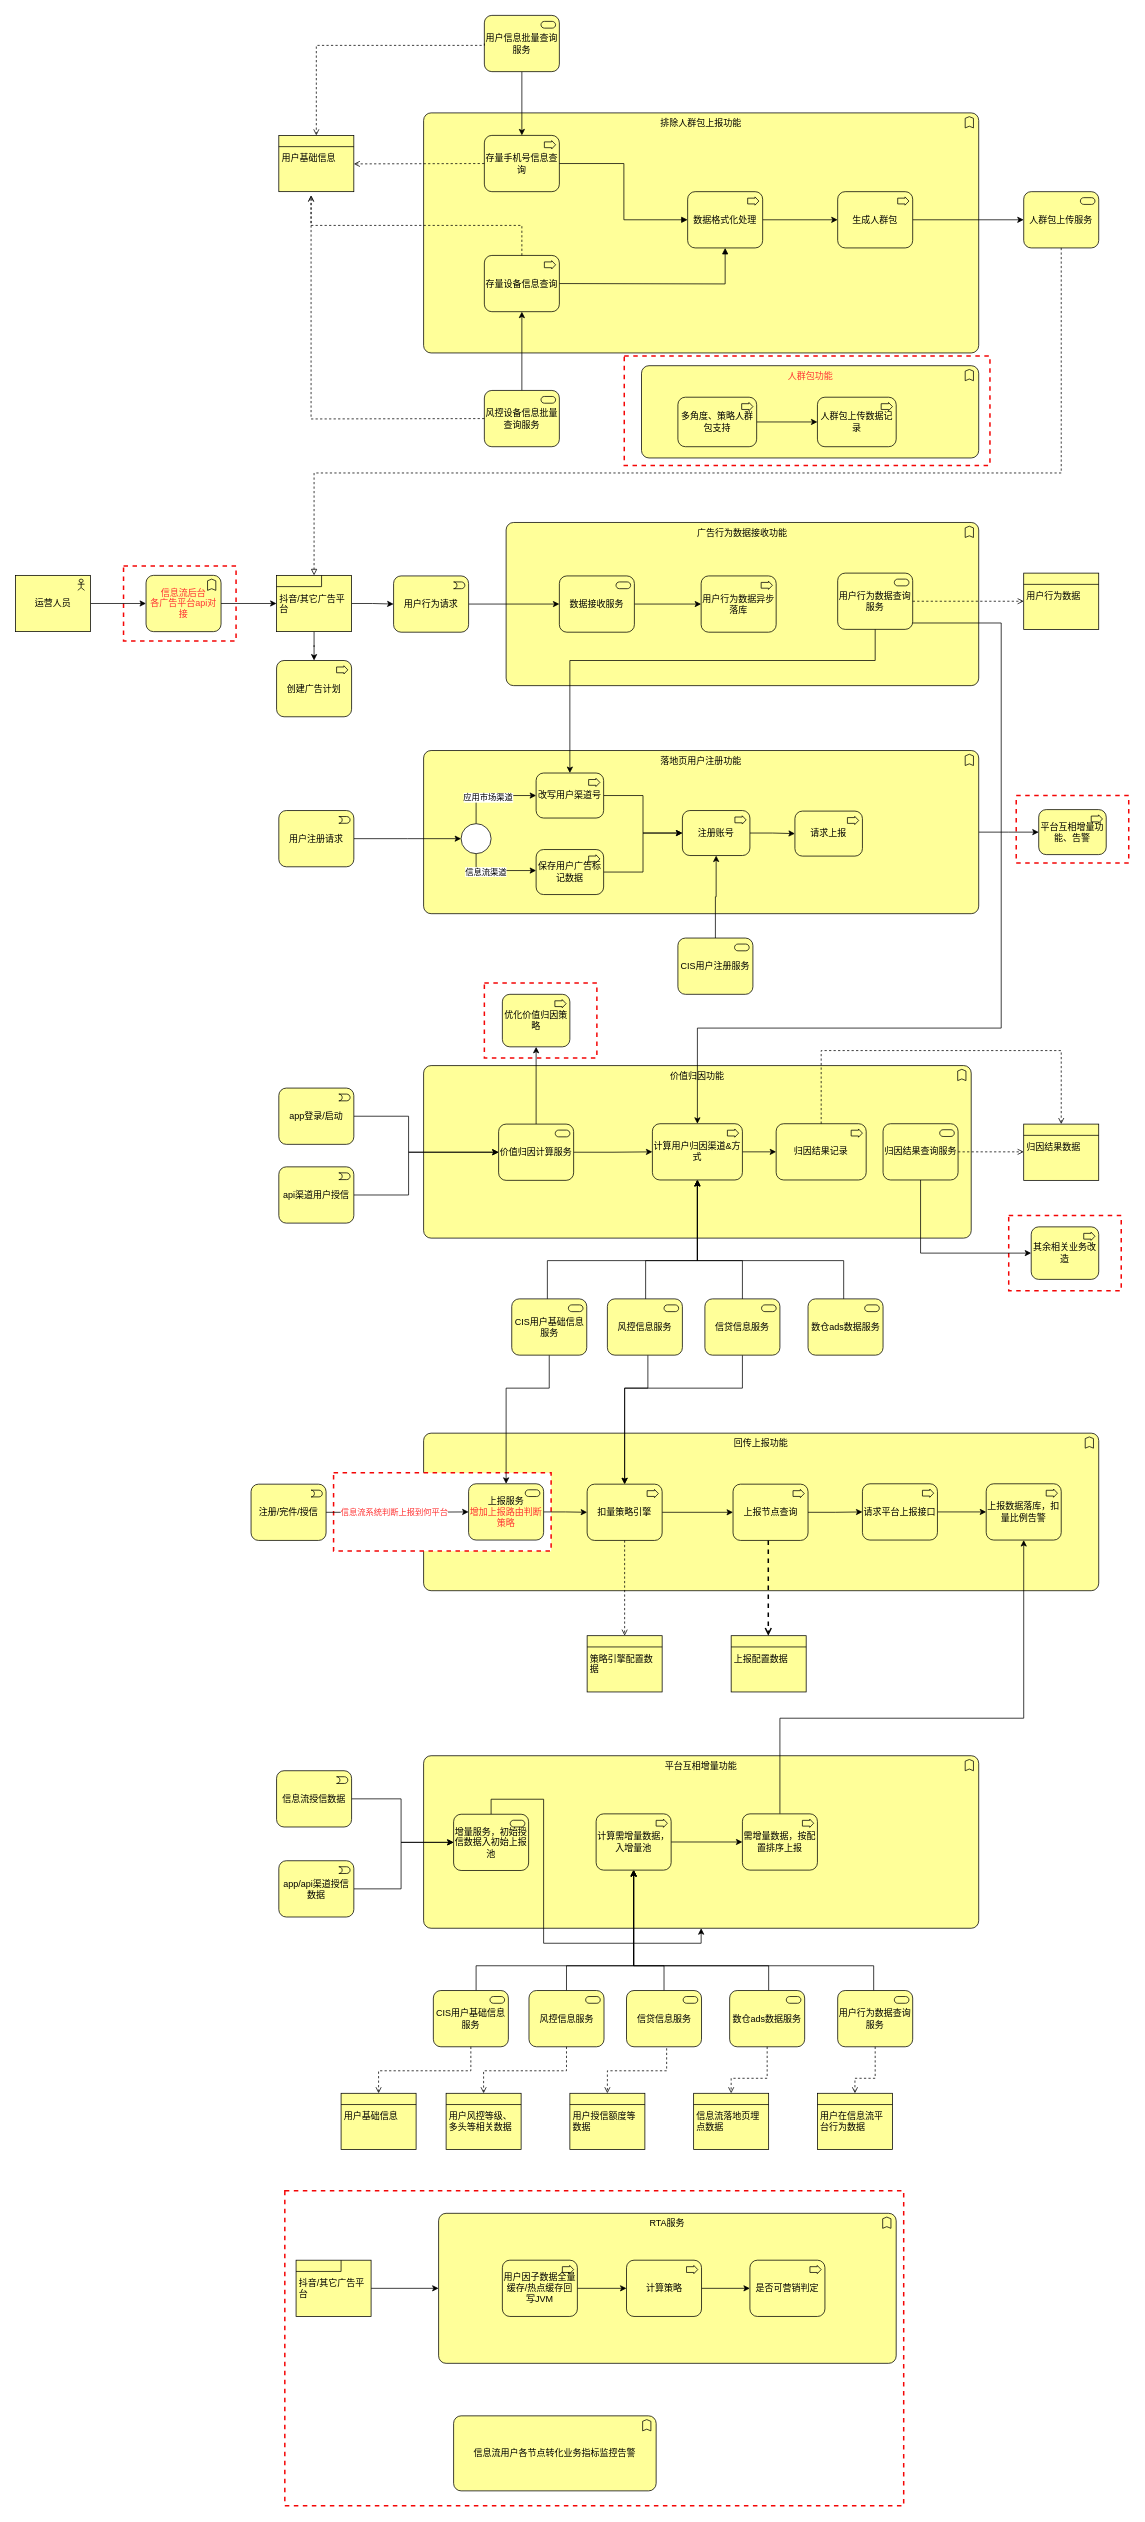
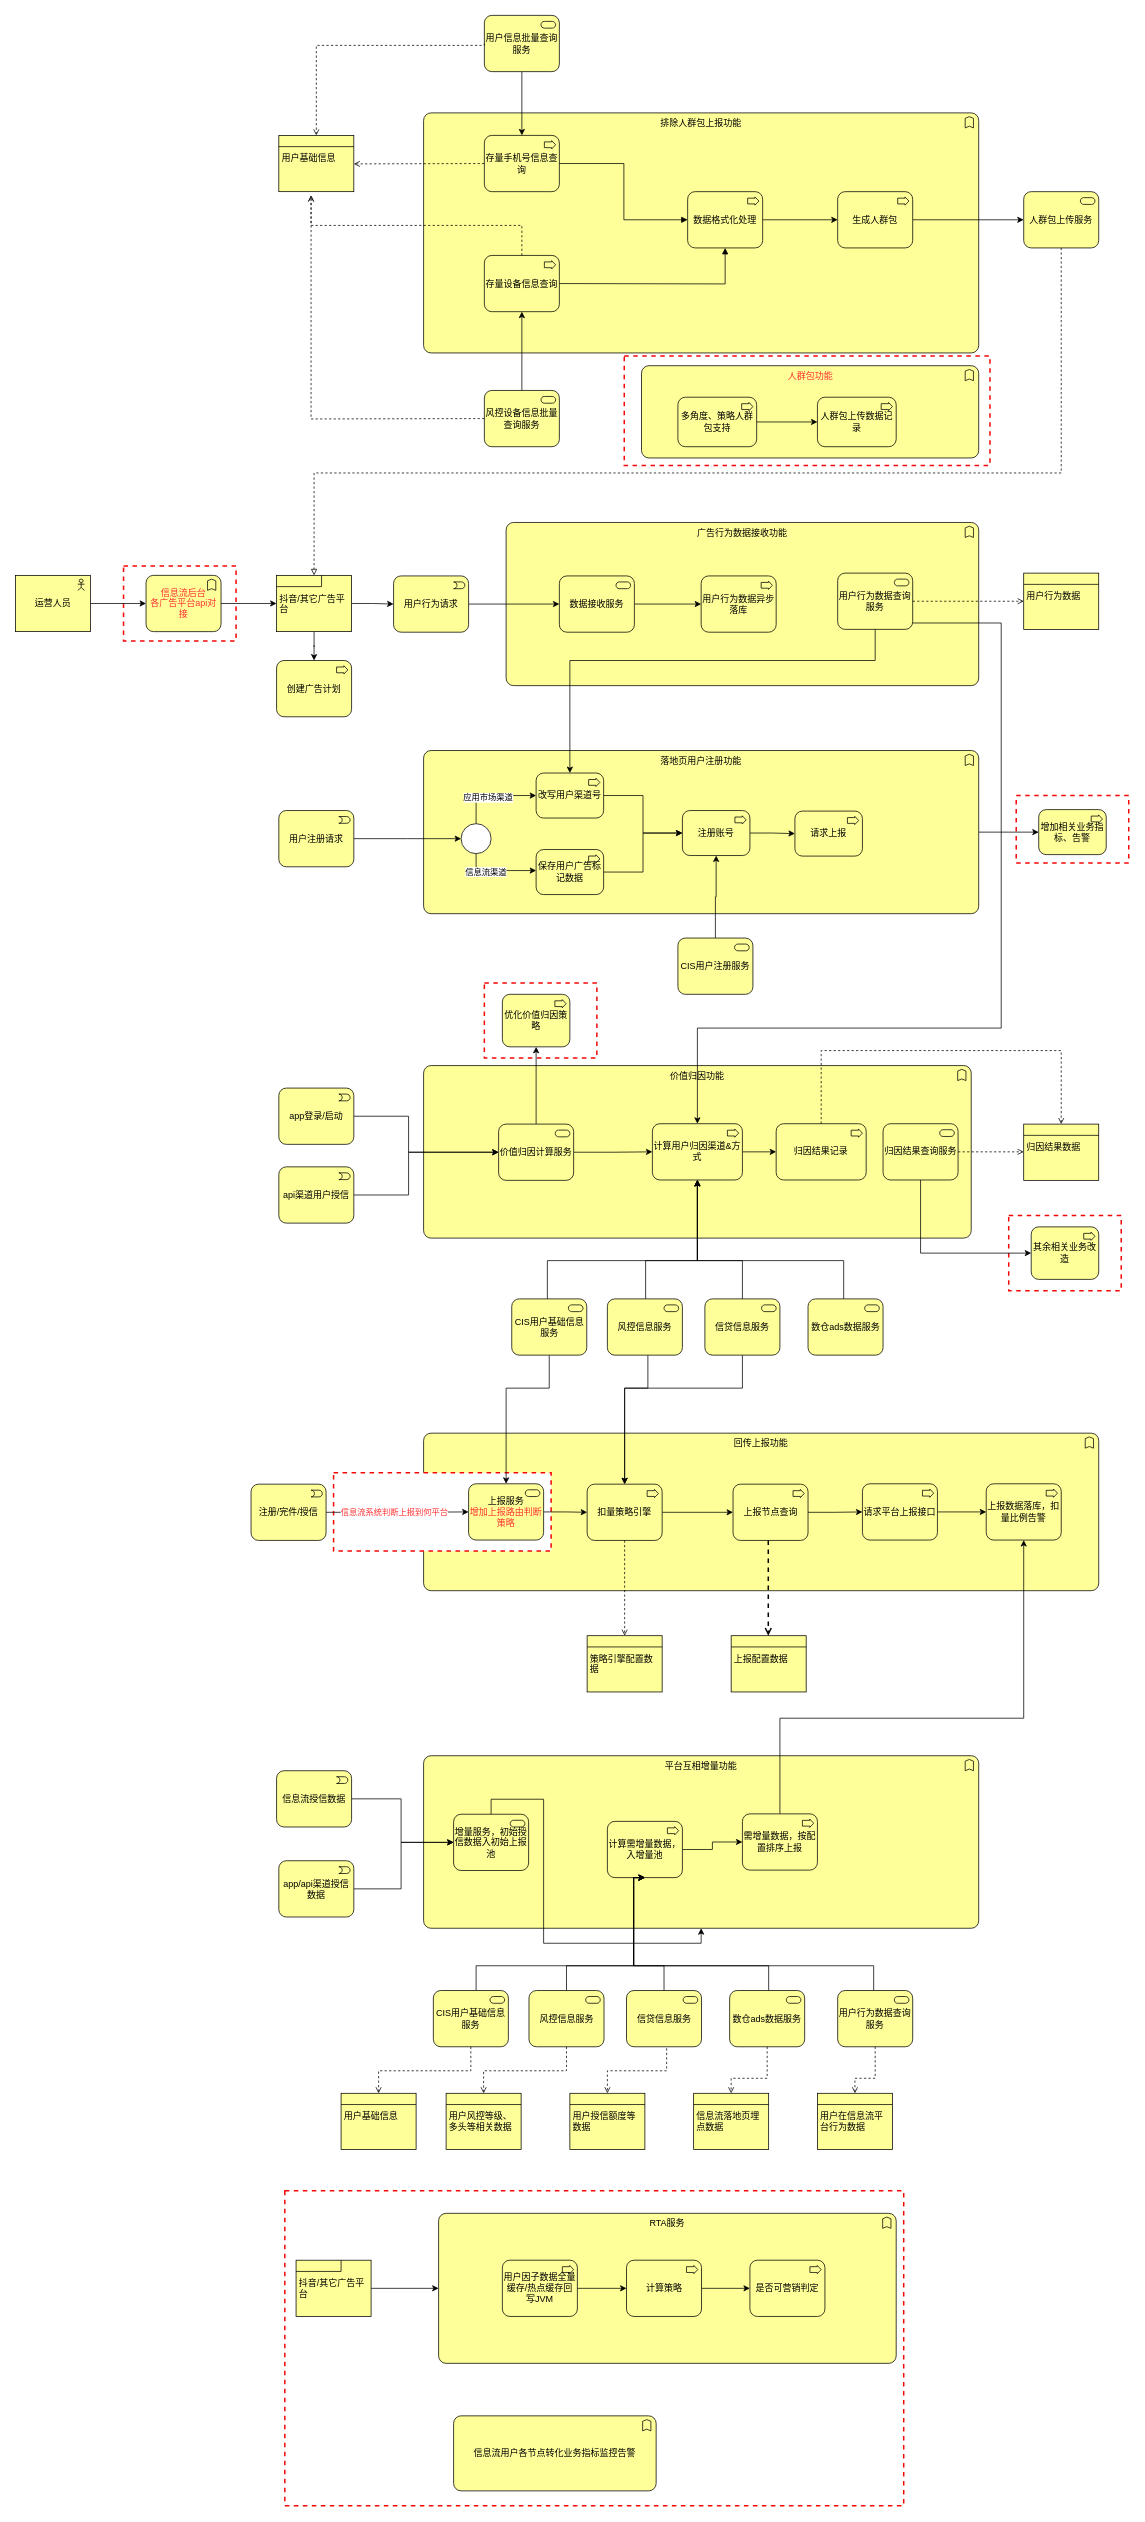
(1072, 832) -> (1072, 832)
(633, 1842) -> (645, 1849)
